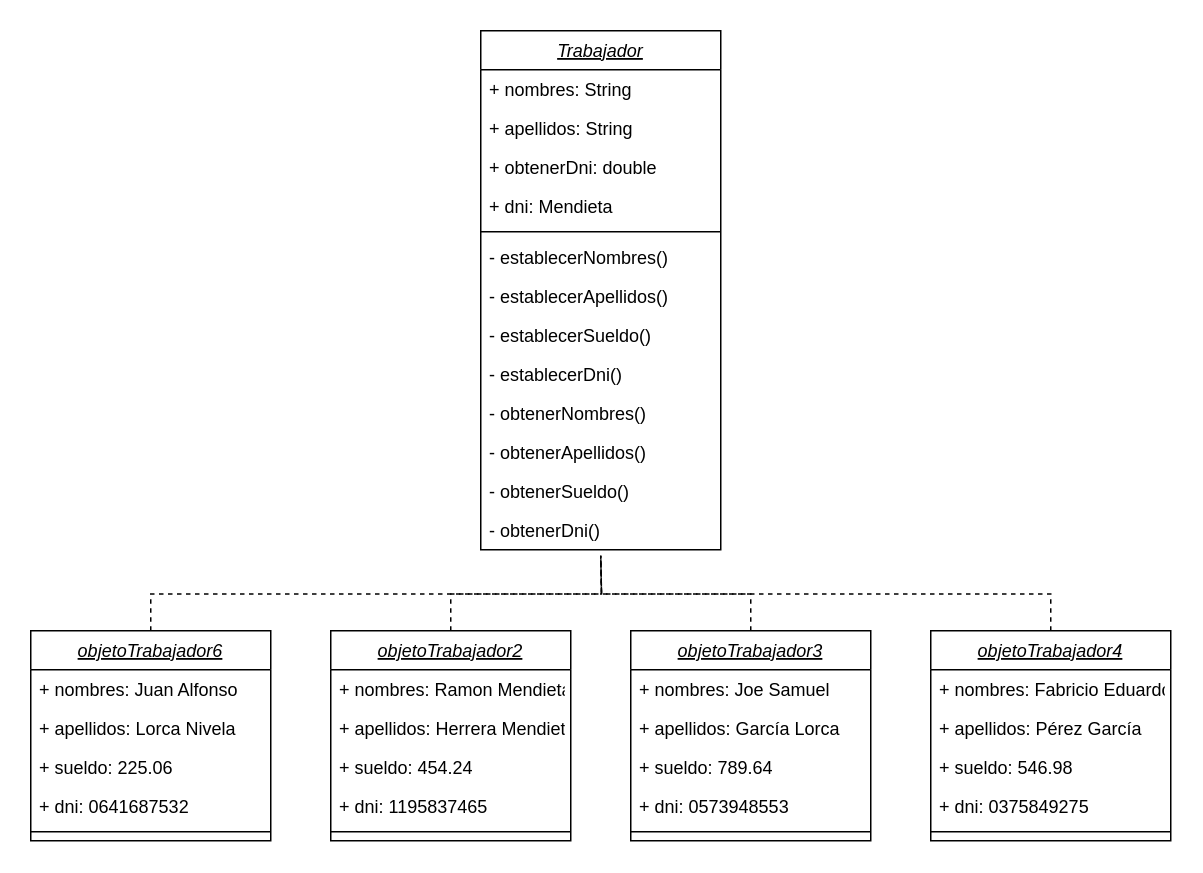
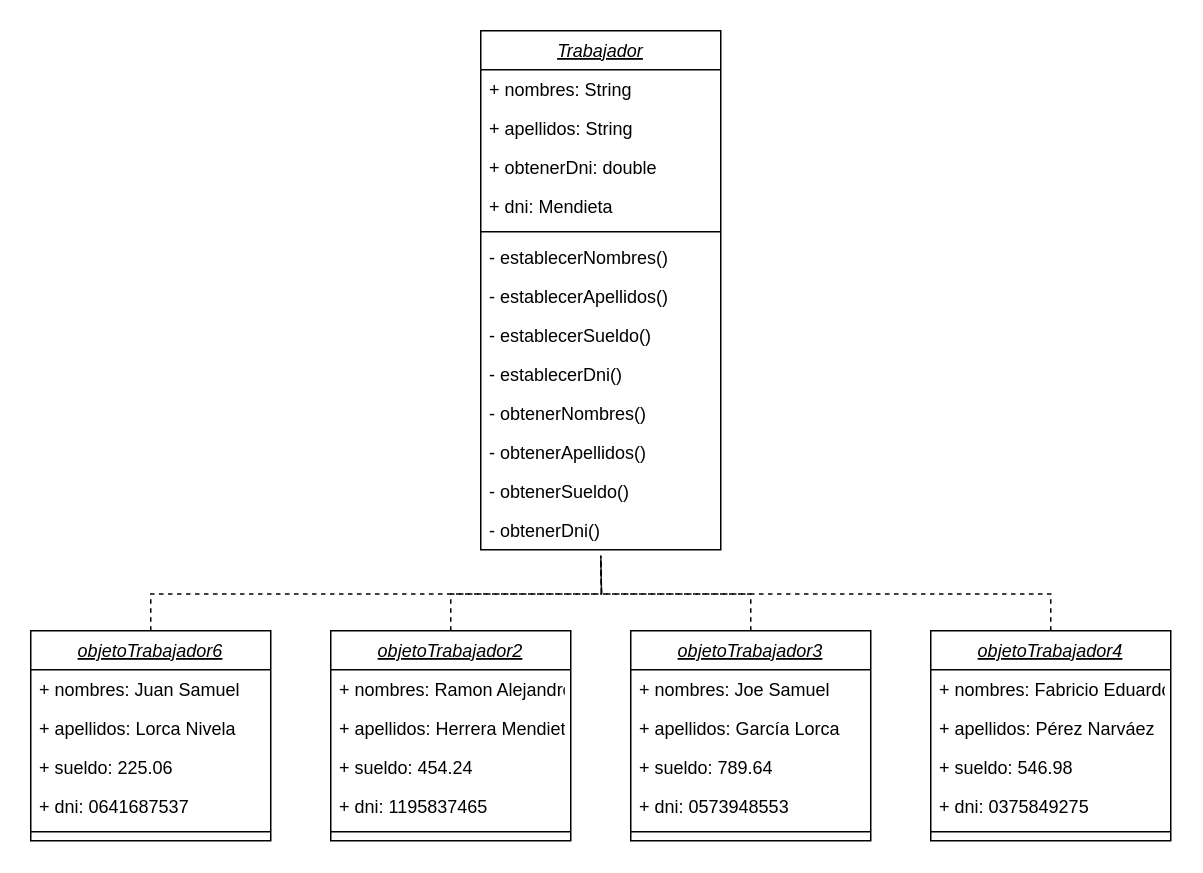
(143, 690) -> (138, 690)
(453, 690) -> (458, 690)
(1049, 729) -> (1054, 729)
(115, 807) -> (115, 807)
